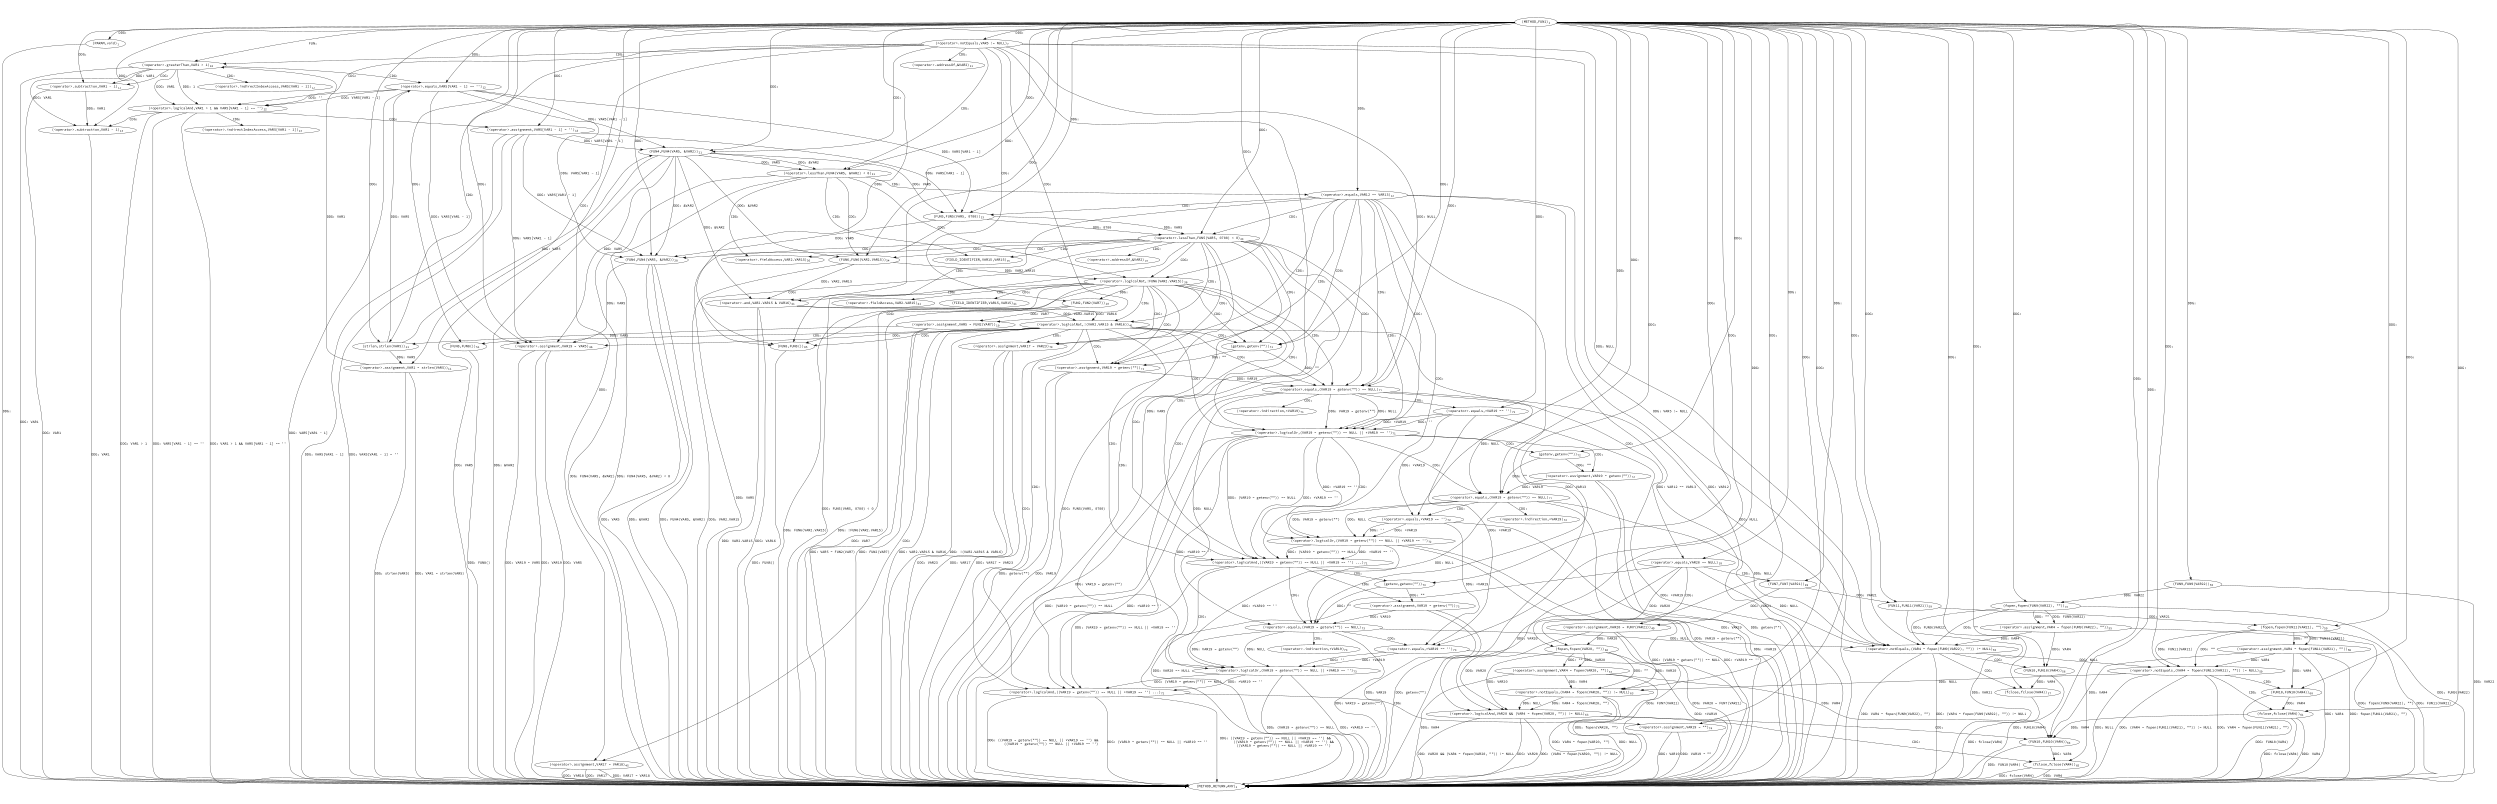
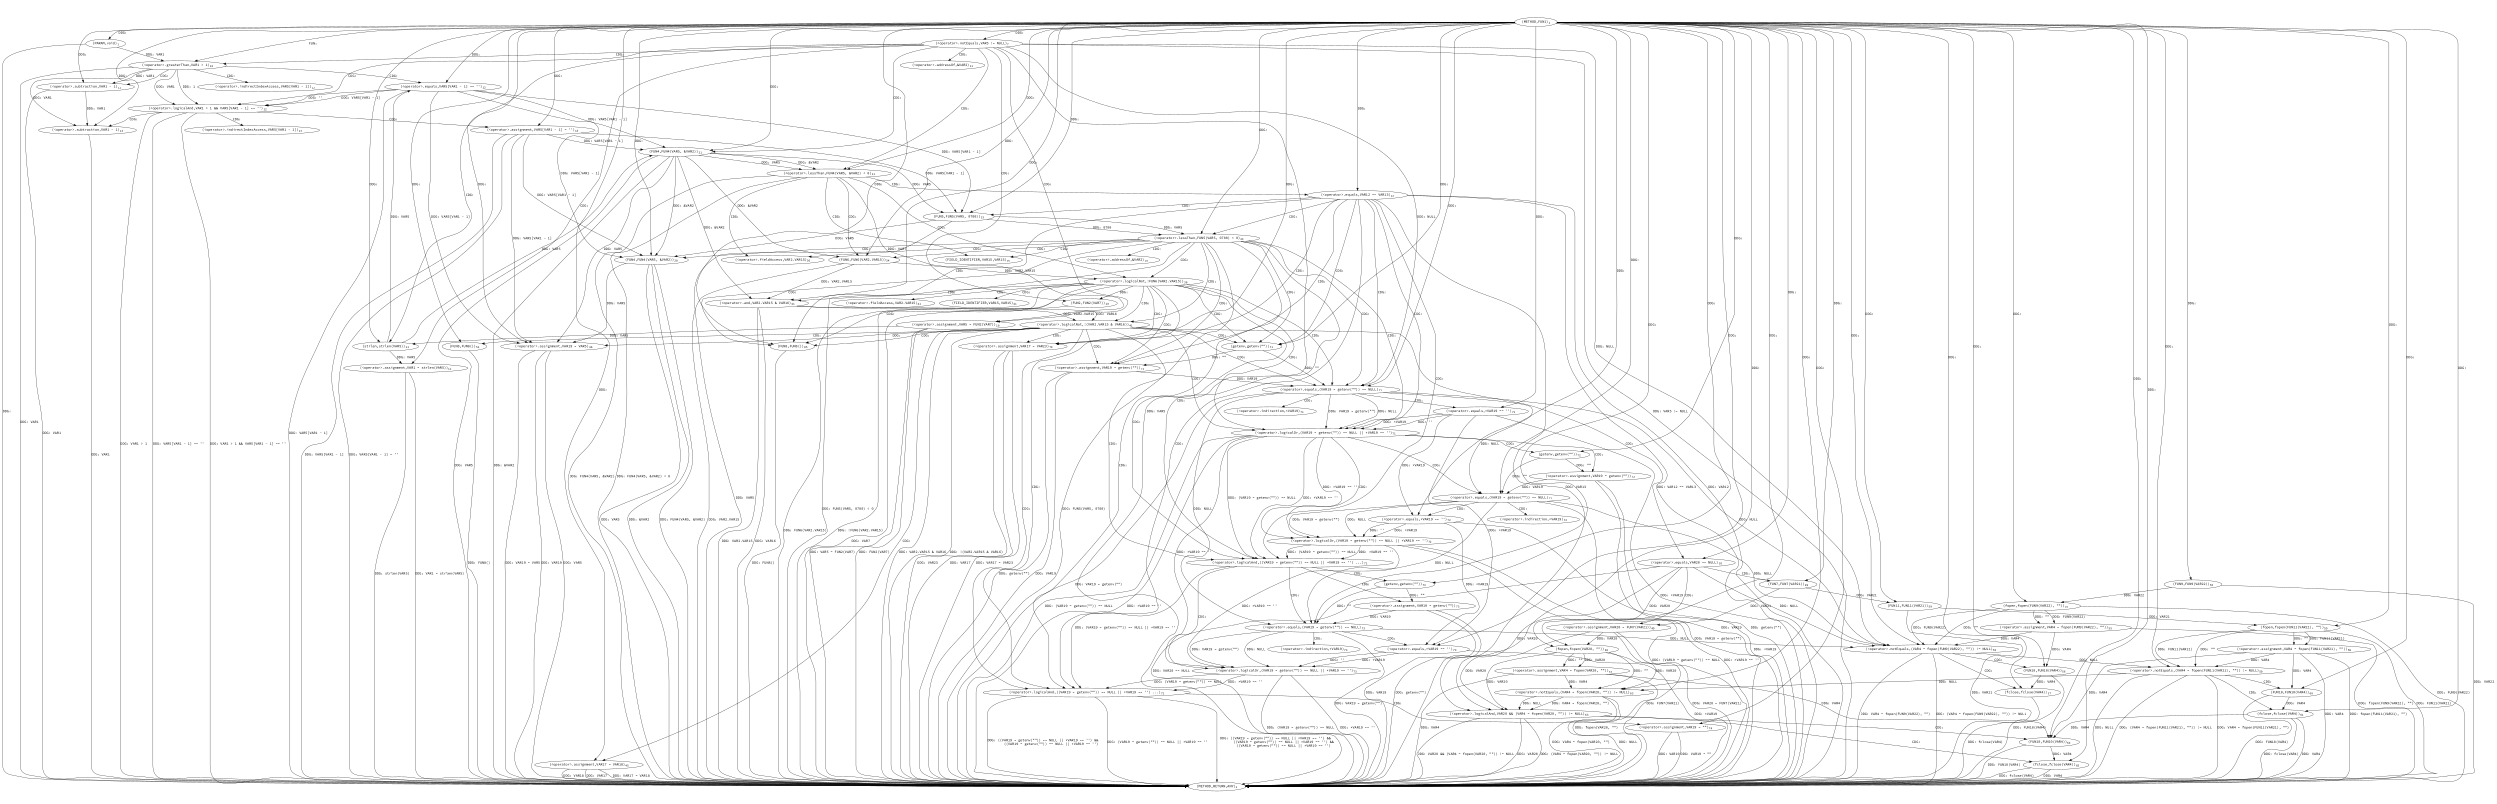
(1242, 58) -> (1286, 157)
(327, 180) -> (139, 54)
(1027, 313) -> (1016, 270)
